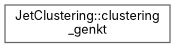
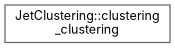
(88, 24) -> (88, 24)
